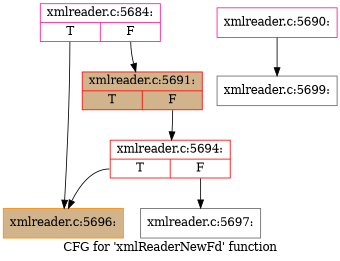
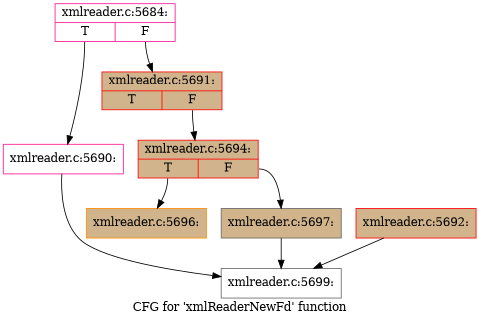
(68, 121) -> (80, 89)
(170, 159) -> (198, 159)
(201, 223) -> (281, 223)
none -> (416, 223)
none -> (281, 249)
